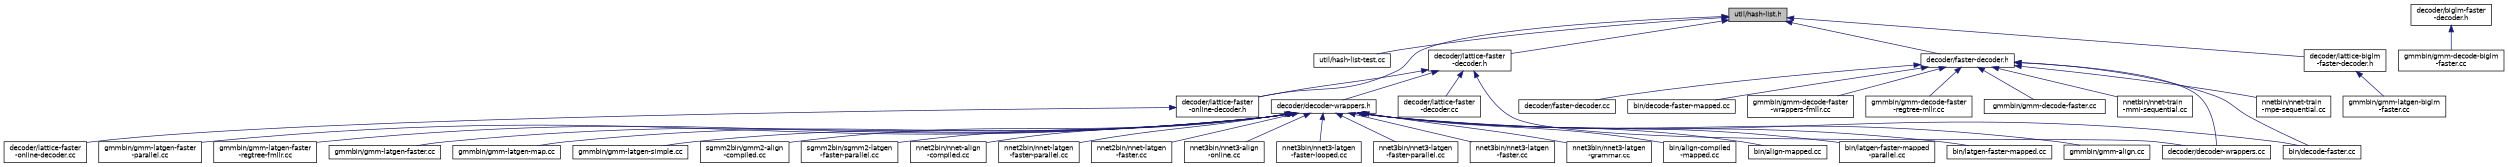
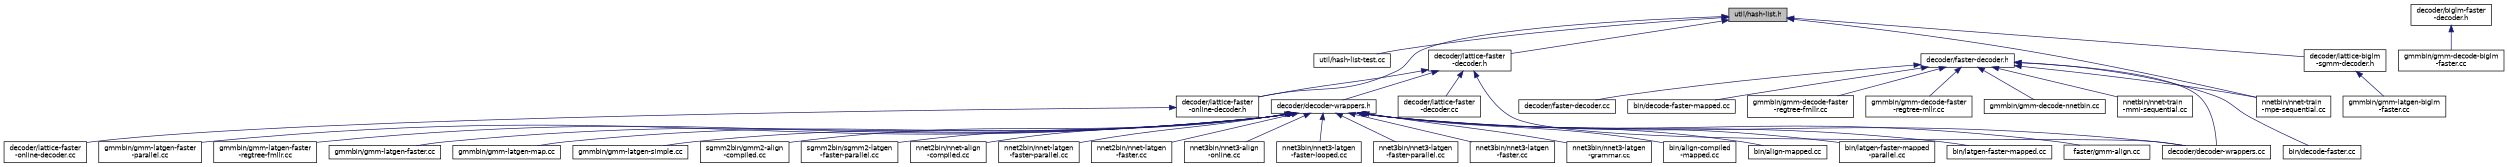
(1866, 38) -> (2026, 51)
(2345, 61) -> (2345, 61)
(1801, 107) -> (1801, 107)
(2045, 107) -> (2045, 107)
(1879, 124) -> (1981, 130)
(2107, 152) -> (2107, 152)
